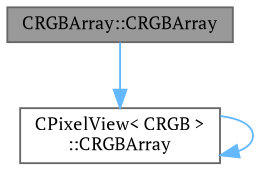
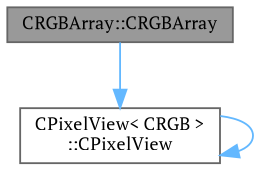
(120, 136) -> (120, 136)
